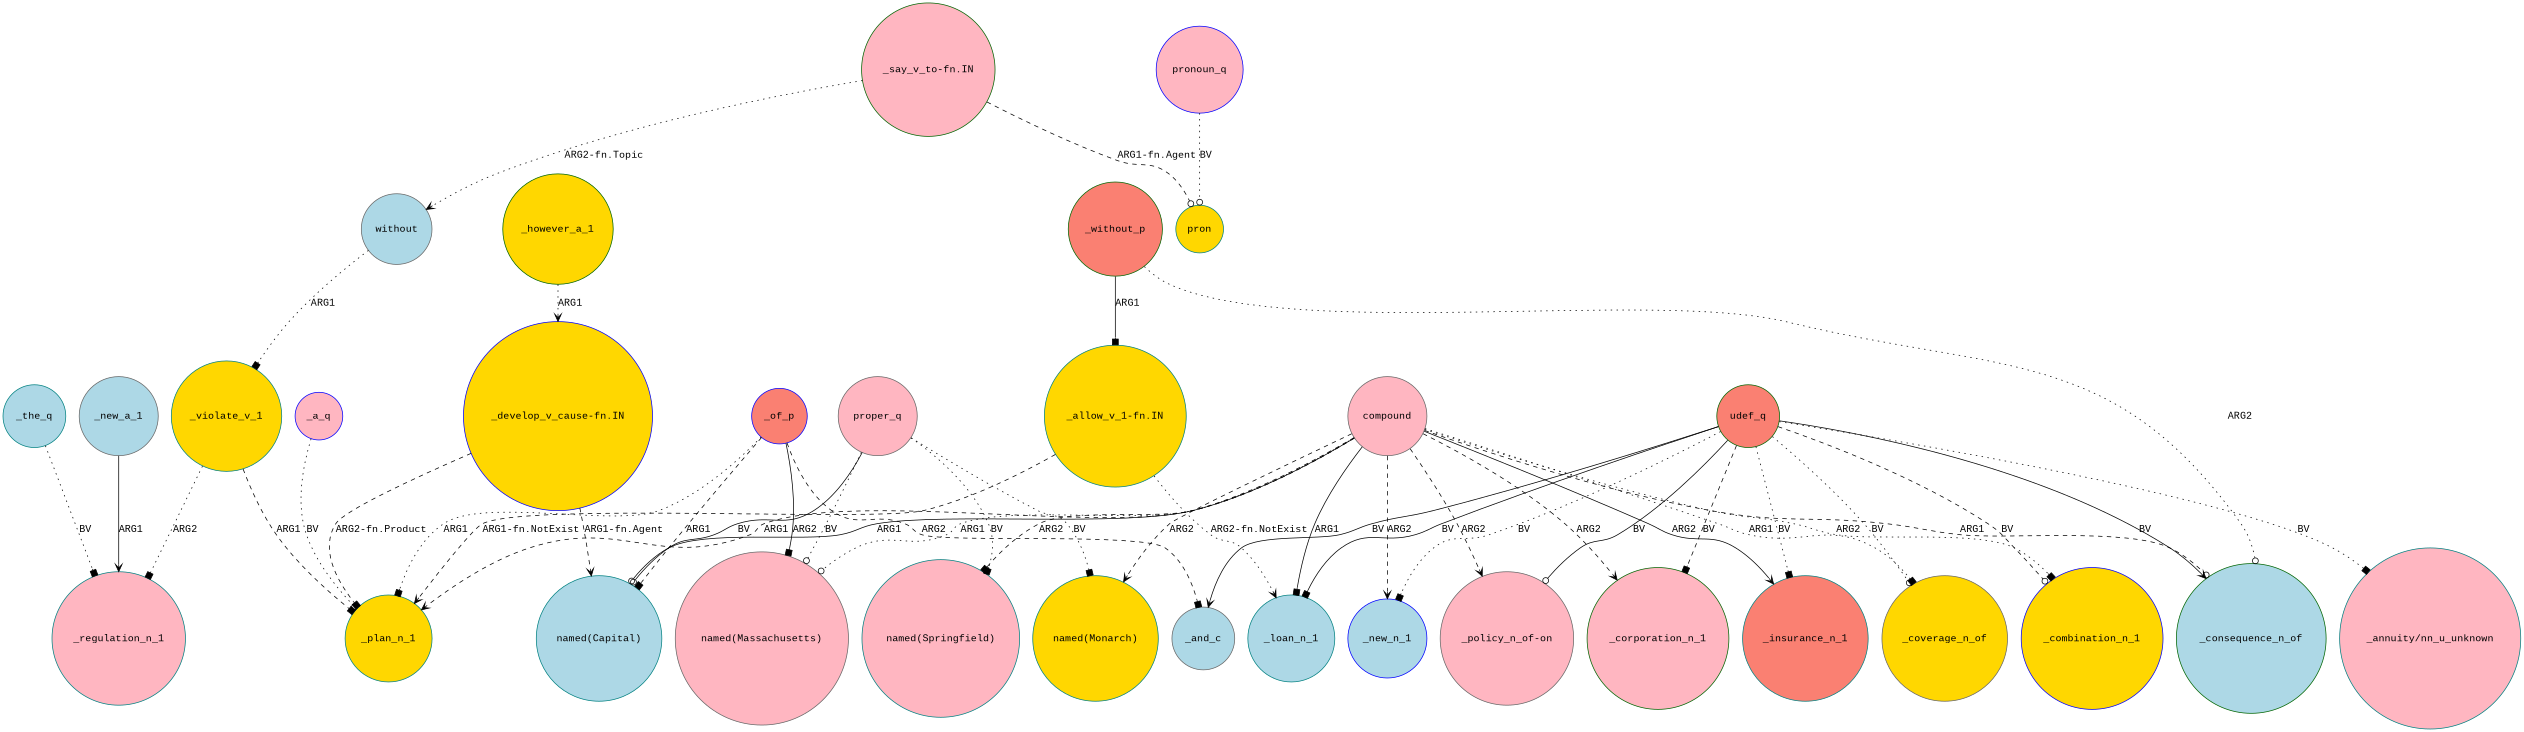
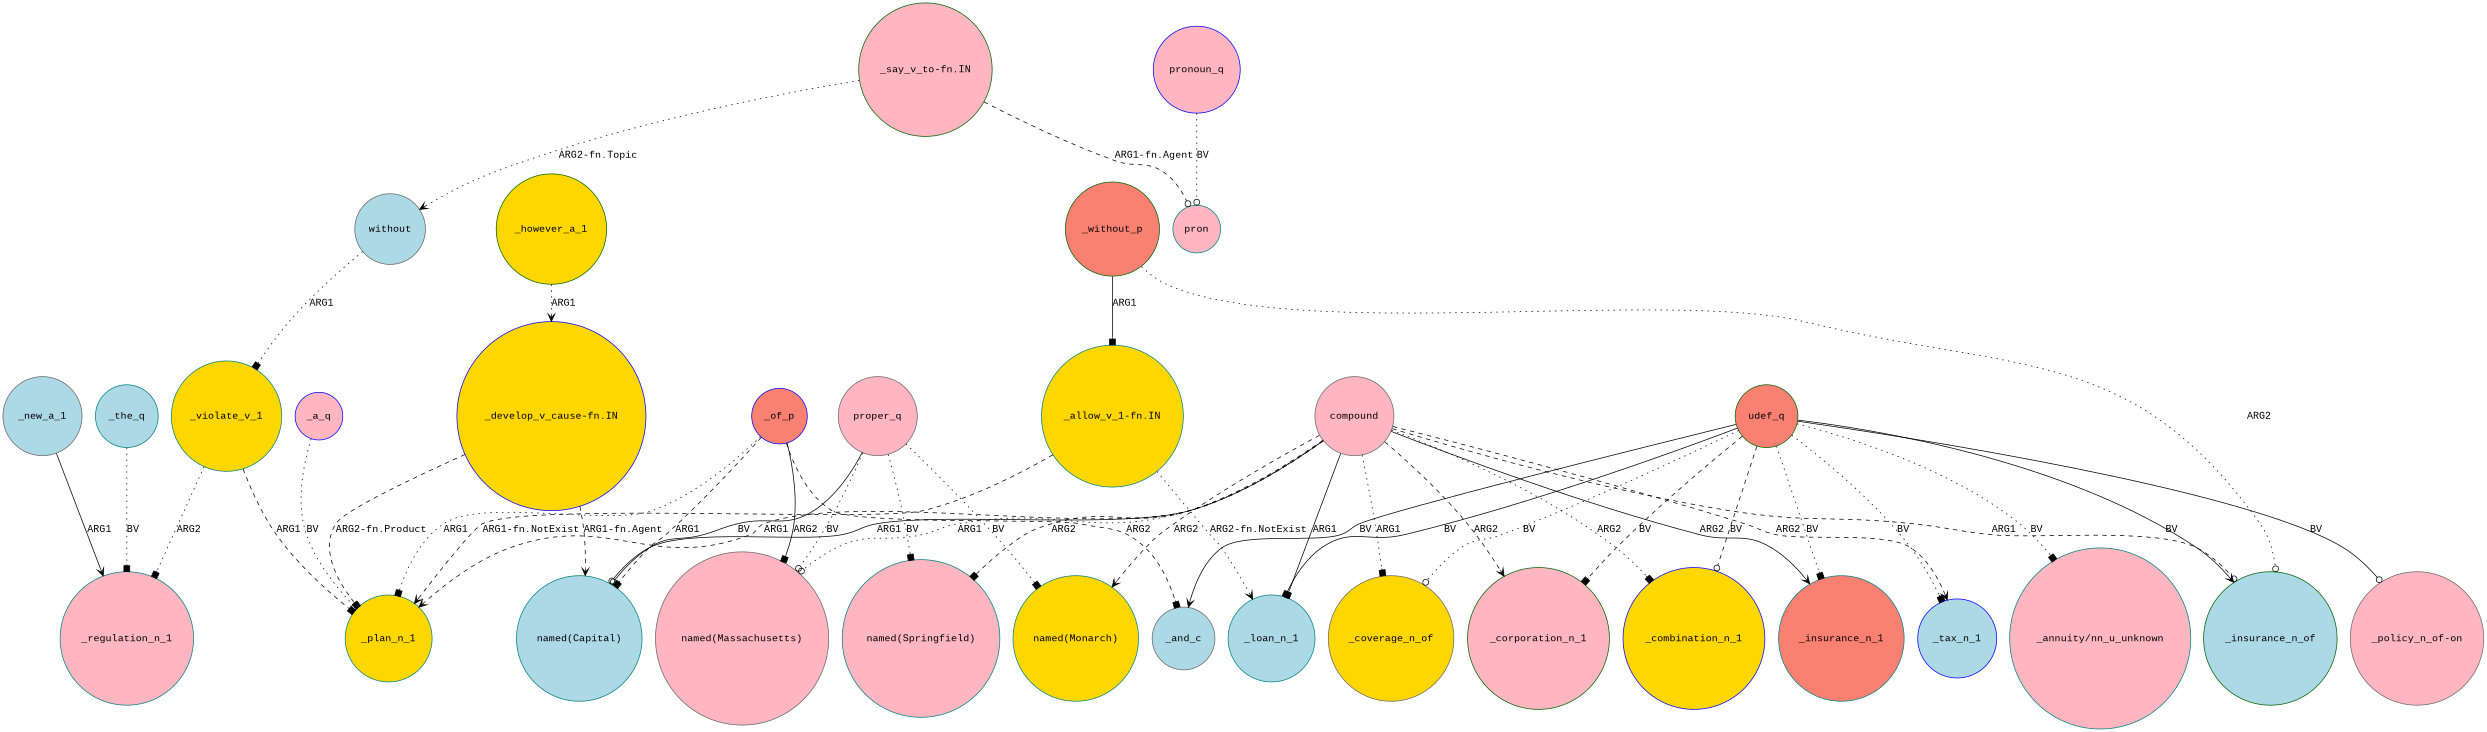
(1200, 229) -> (1197, 229)
(1444, 501) -> none
(1387, 638) -> (1957, 638)
(2251, 638) -> (2270, 638)
